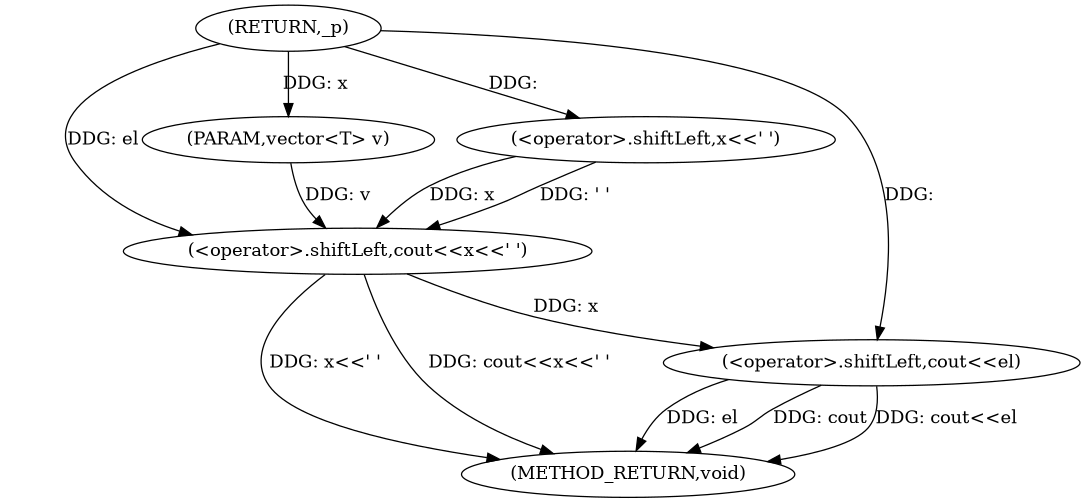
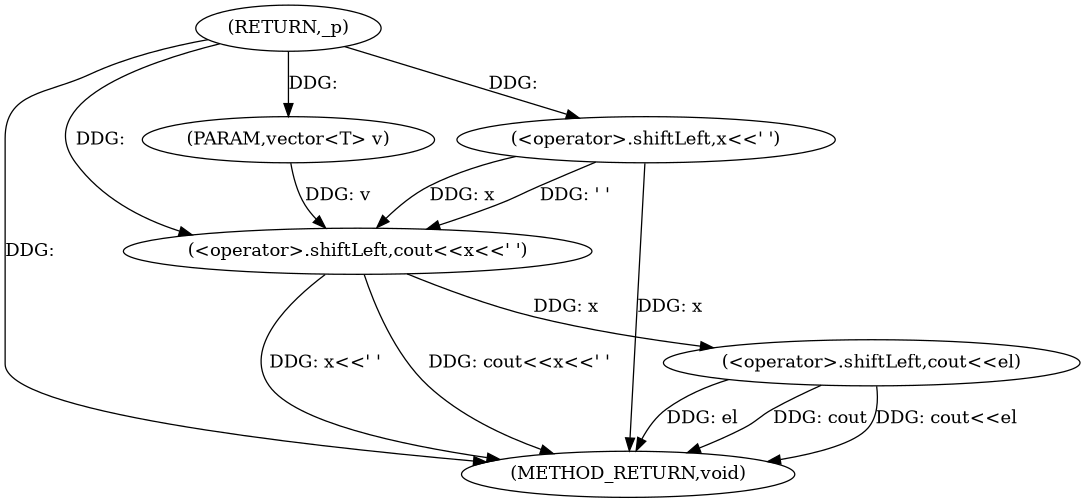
(729, 66) -> (11, 373)
(316, 84) -> (316, 84)
(103, 140) -> (103, 140)
none -> (637, 301)
